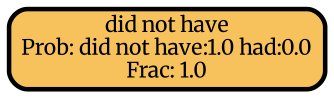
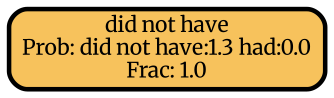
(167, 49) -> (167, 49)
